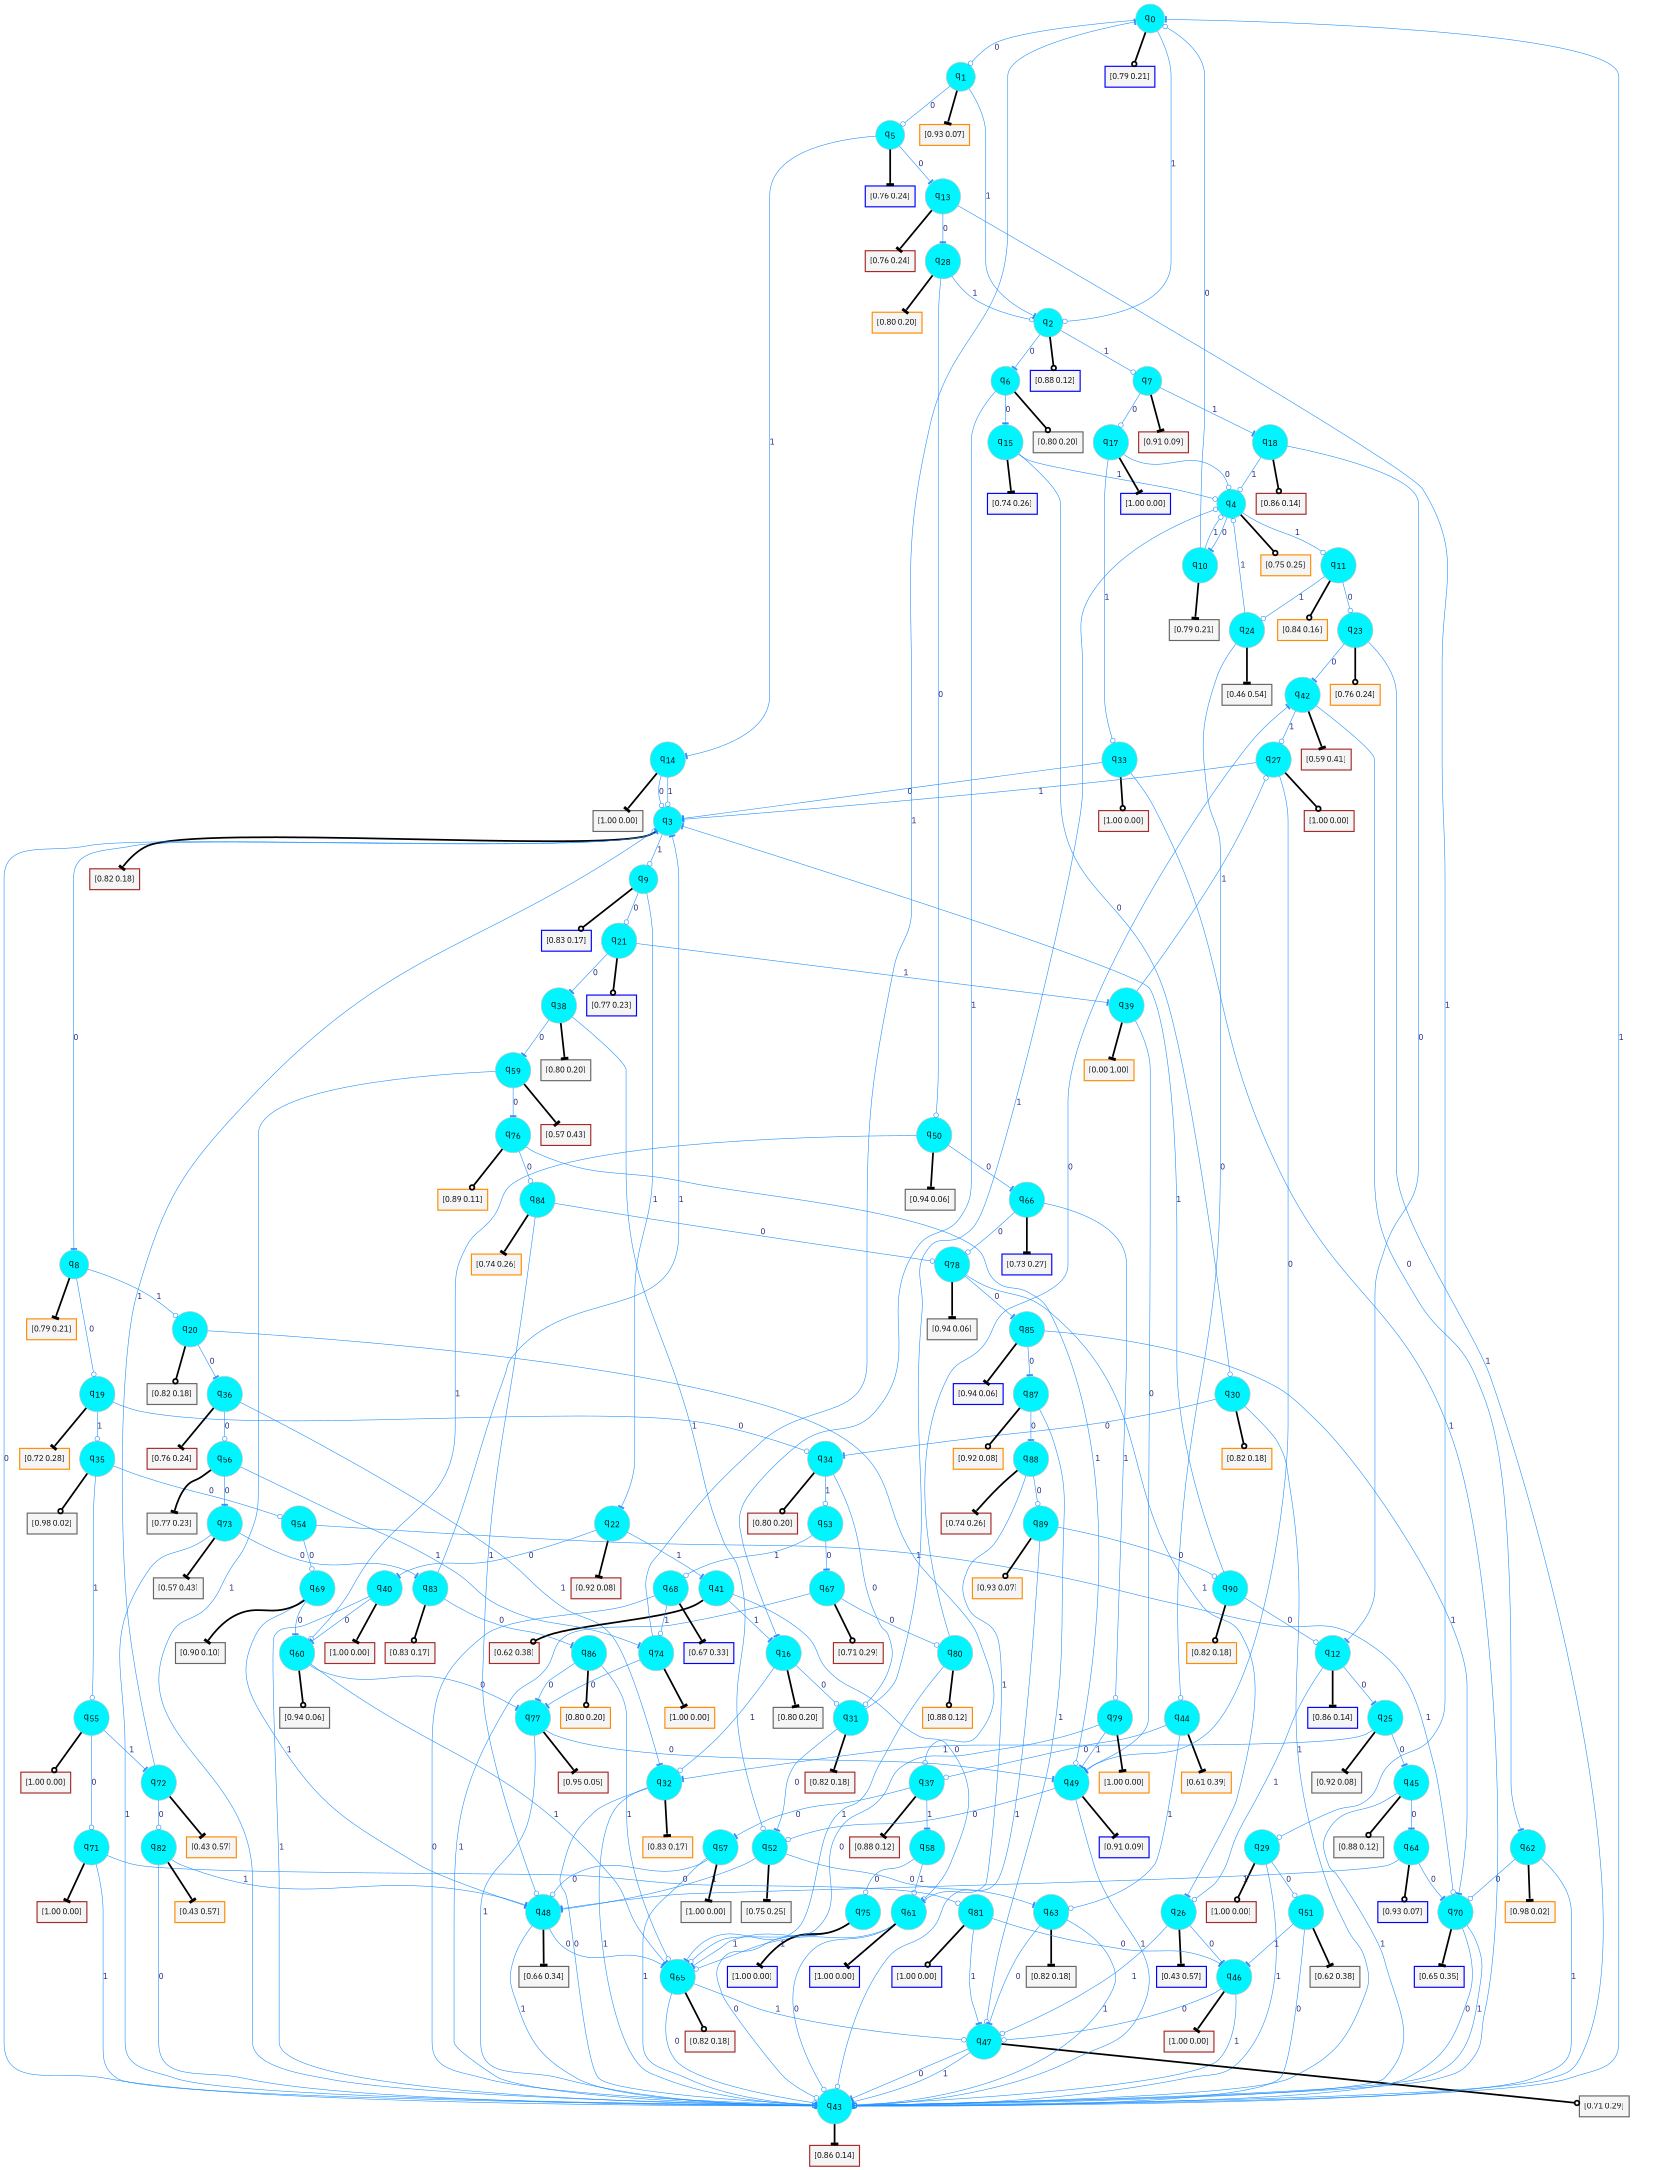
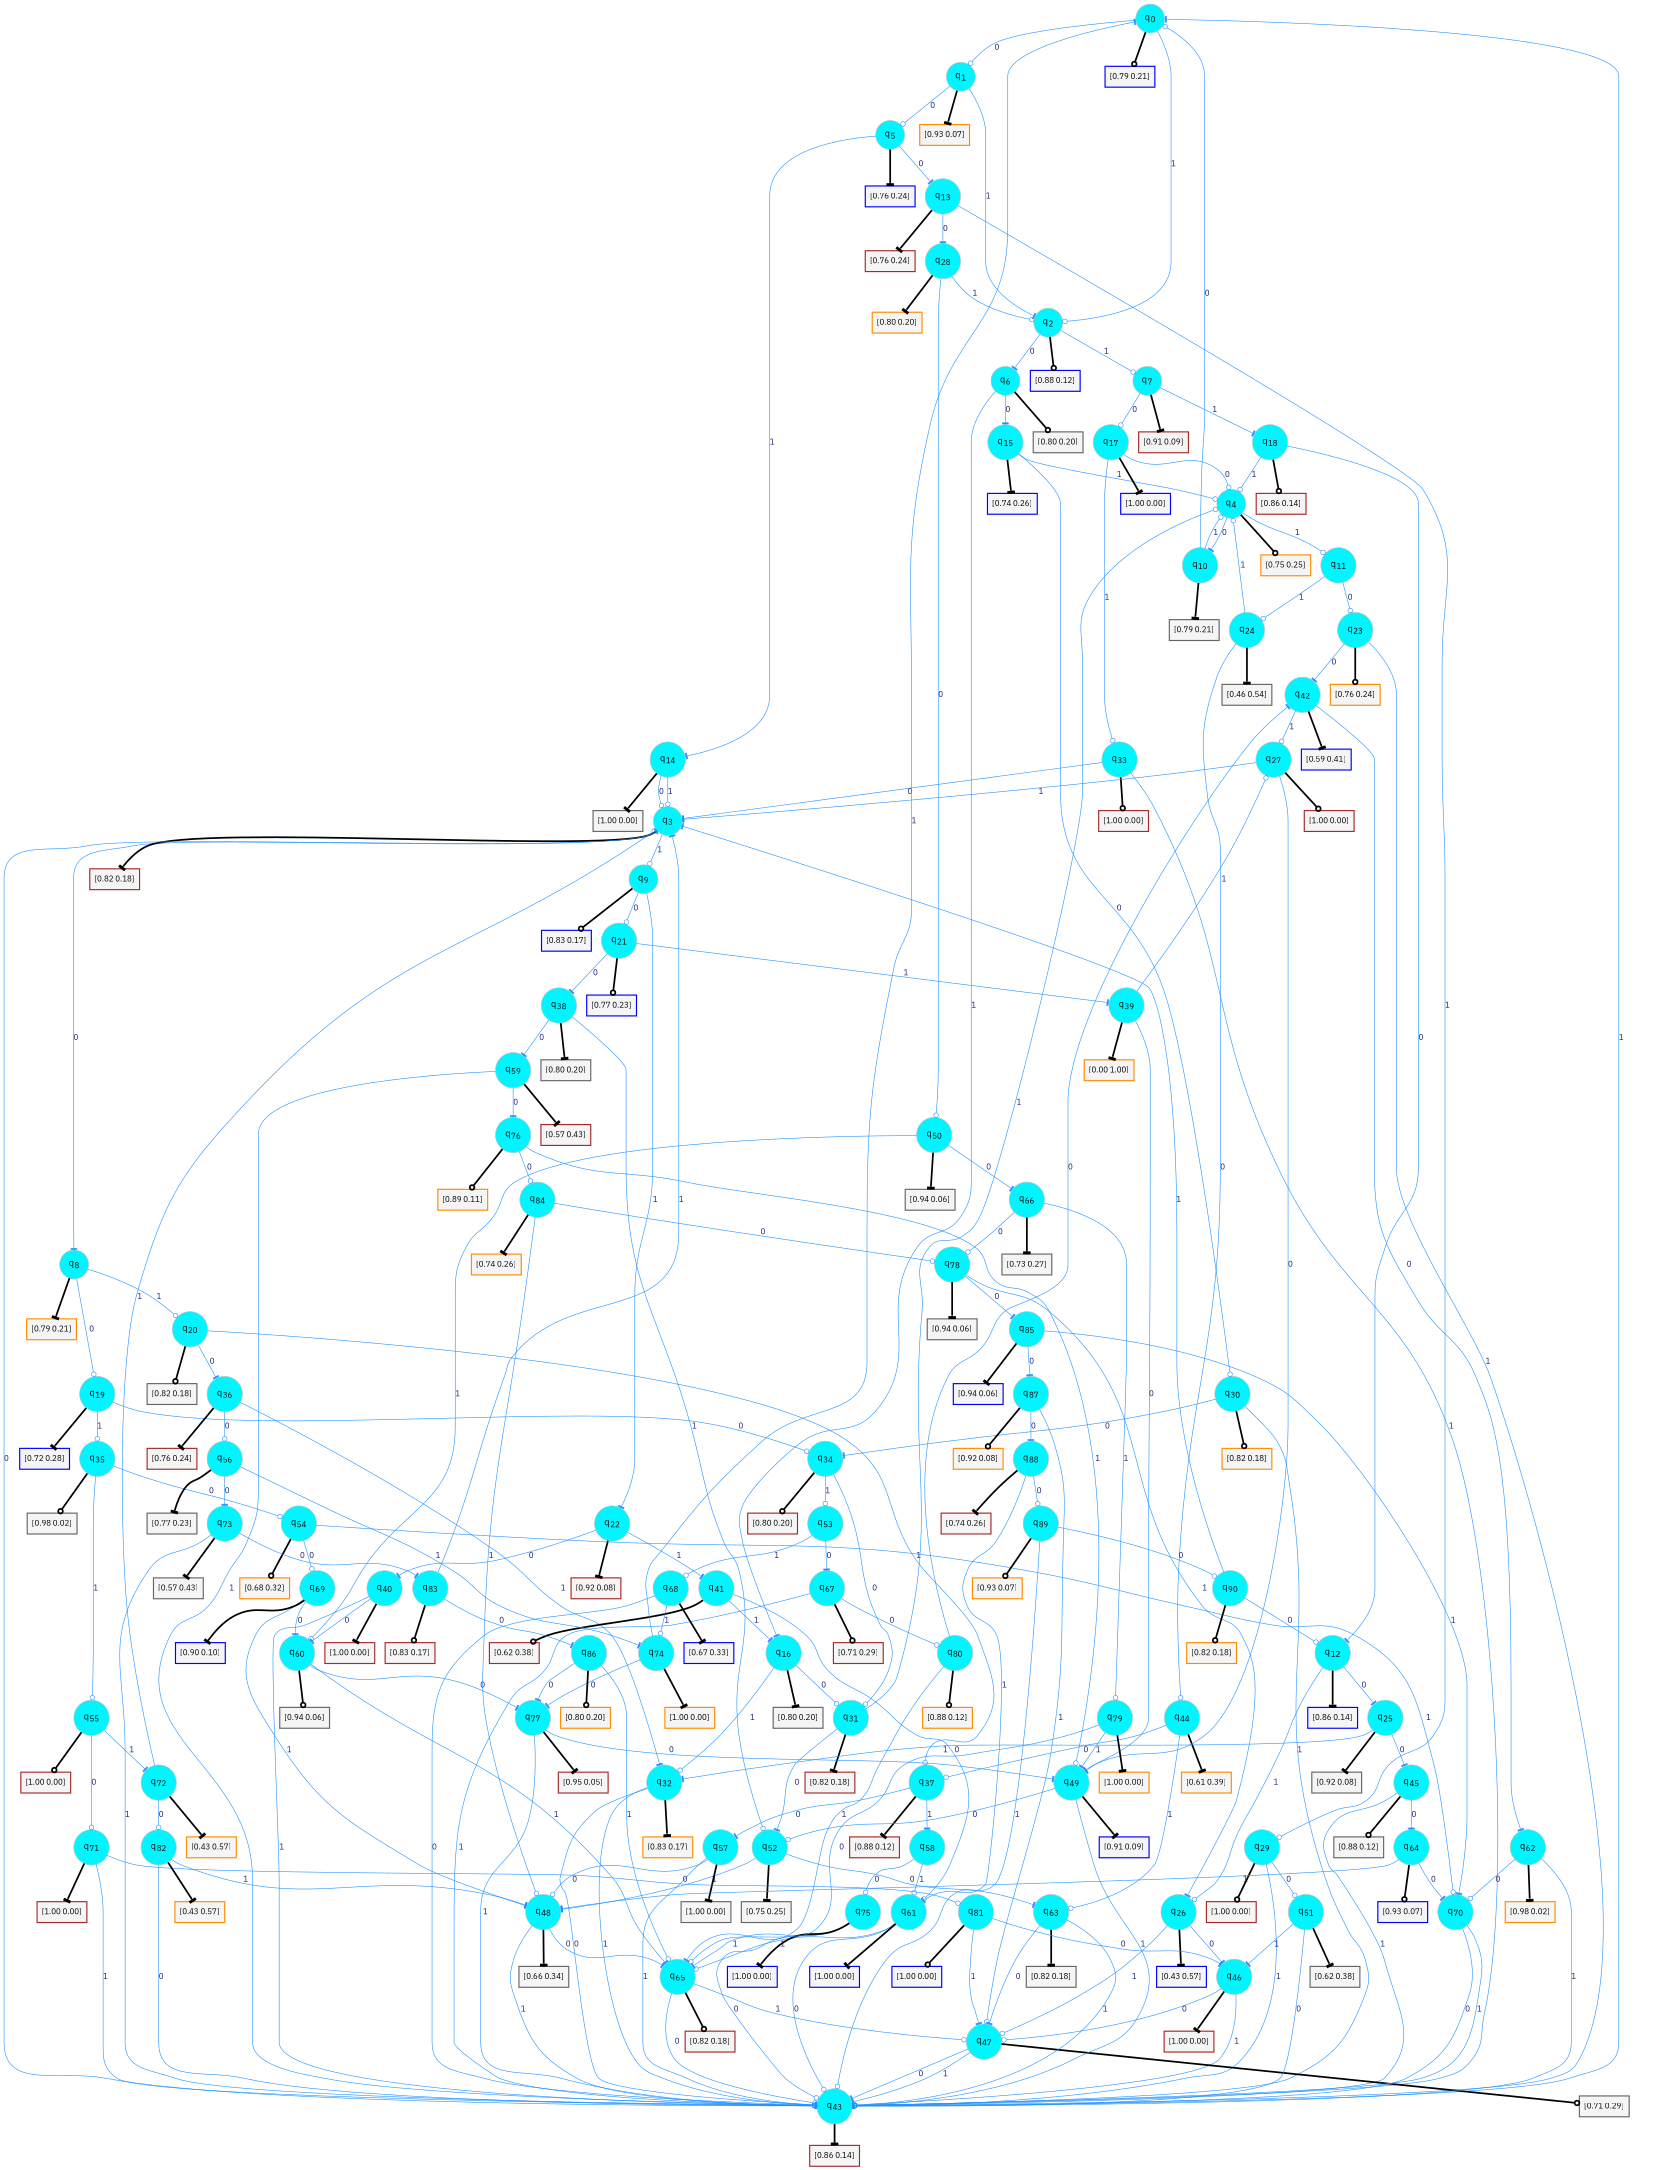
(1303, 630) -> none
(1326, 760) -> (1326, 760)
(1027, 1264) -> (1027, 1264)
(45, 1459) -> (45, 1459)
none -> (265, 1588)
(200, 1653) -> (200, 1653)
(1439, 1977) -> none
